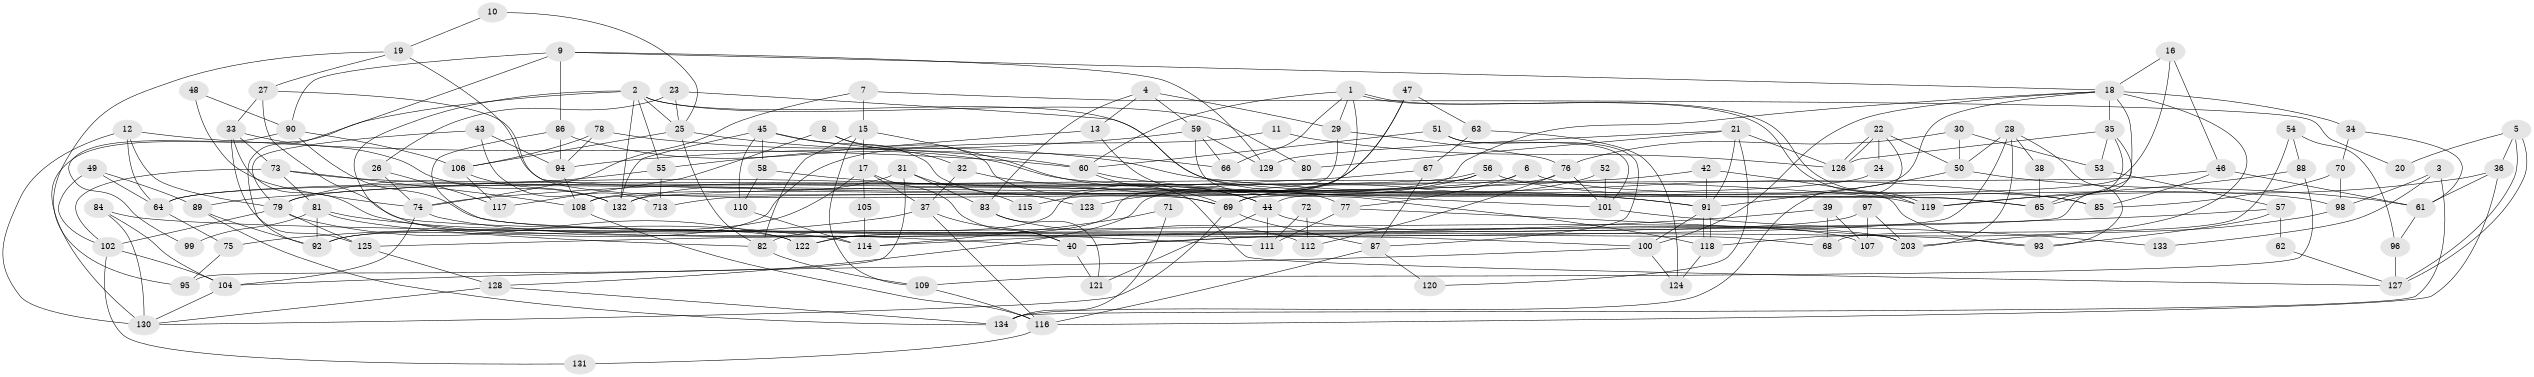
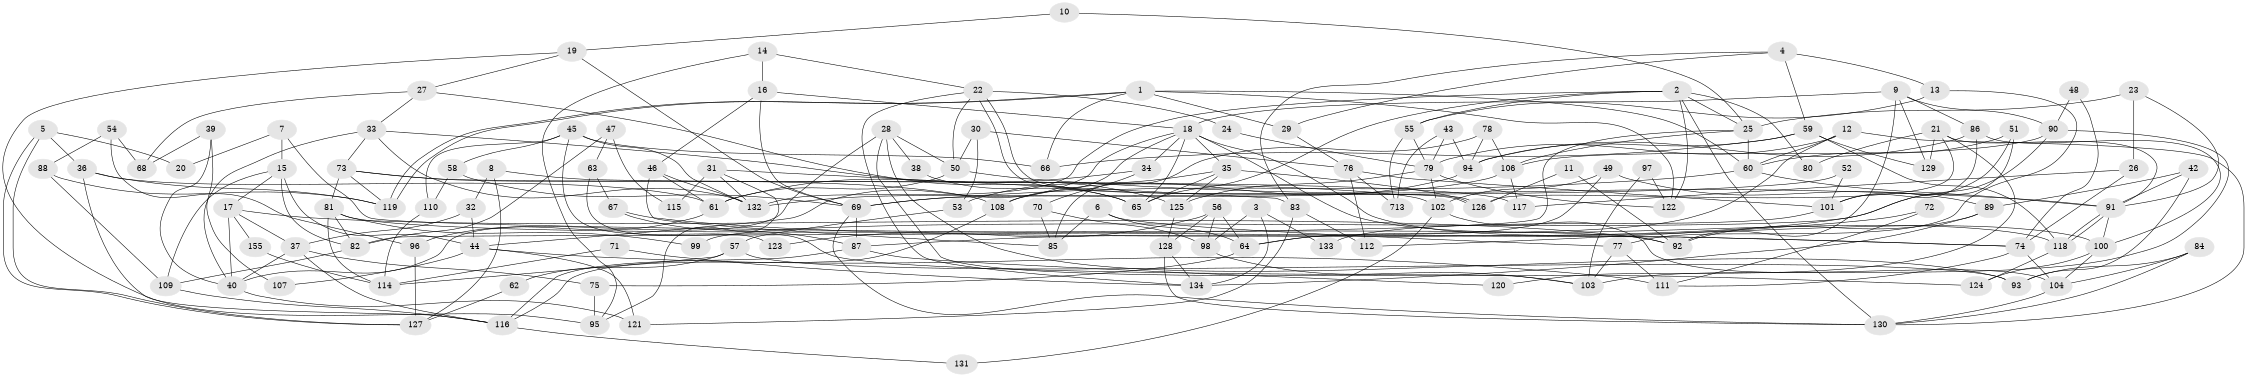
none -> (763, 52)
(979, 195) -> none
(864, 208) -> (255, 247)
(1867, 231) -> none
(1908, 247) -> (1588, 286)
